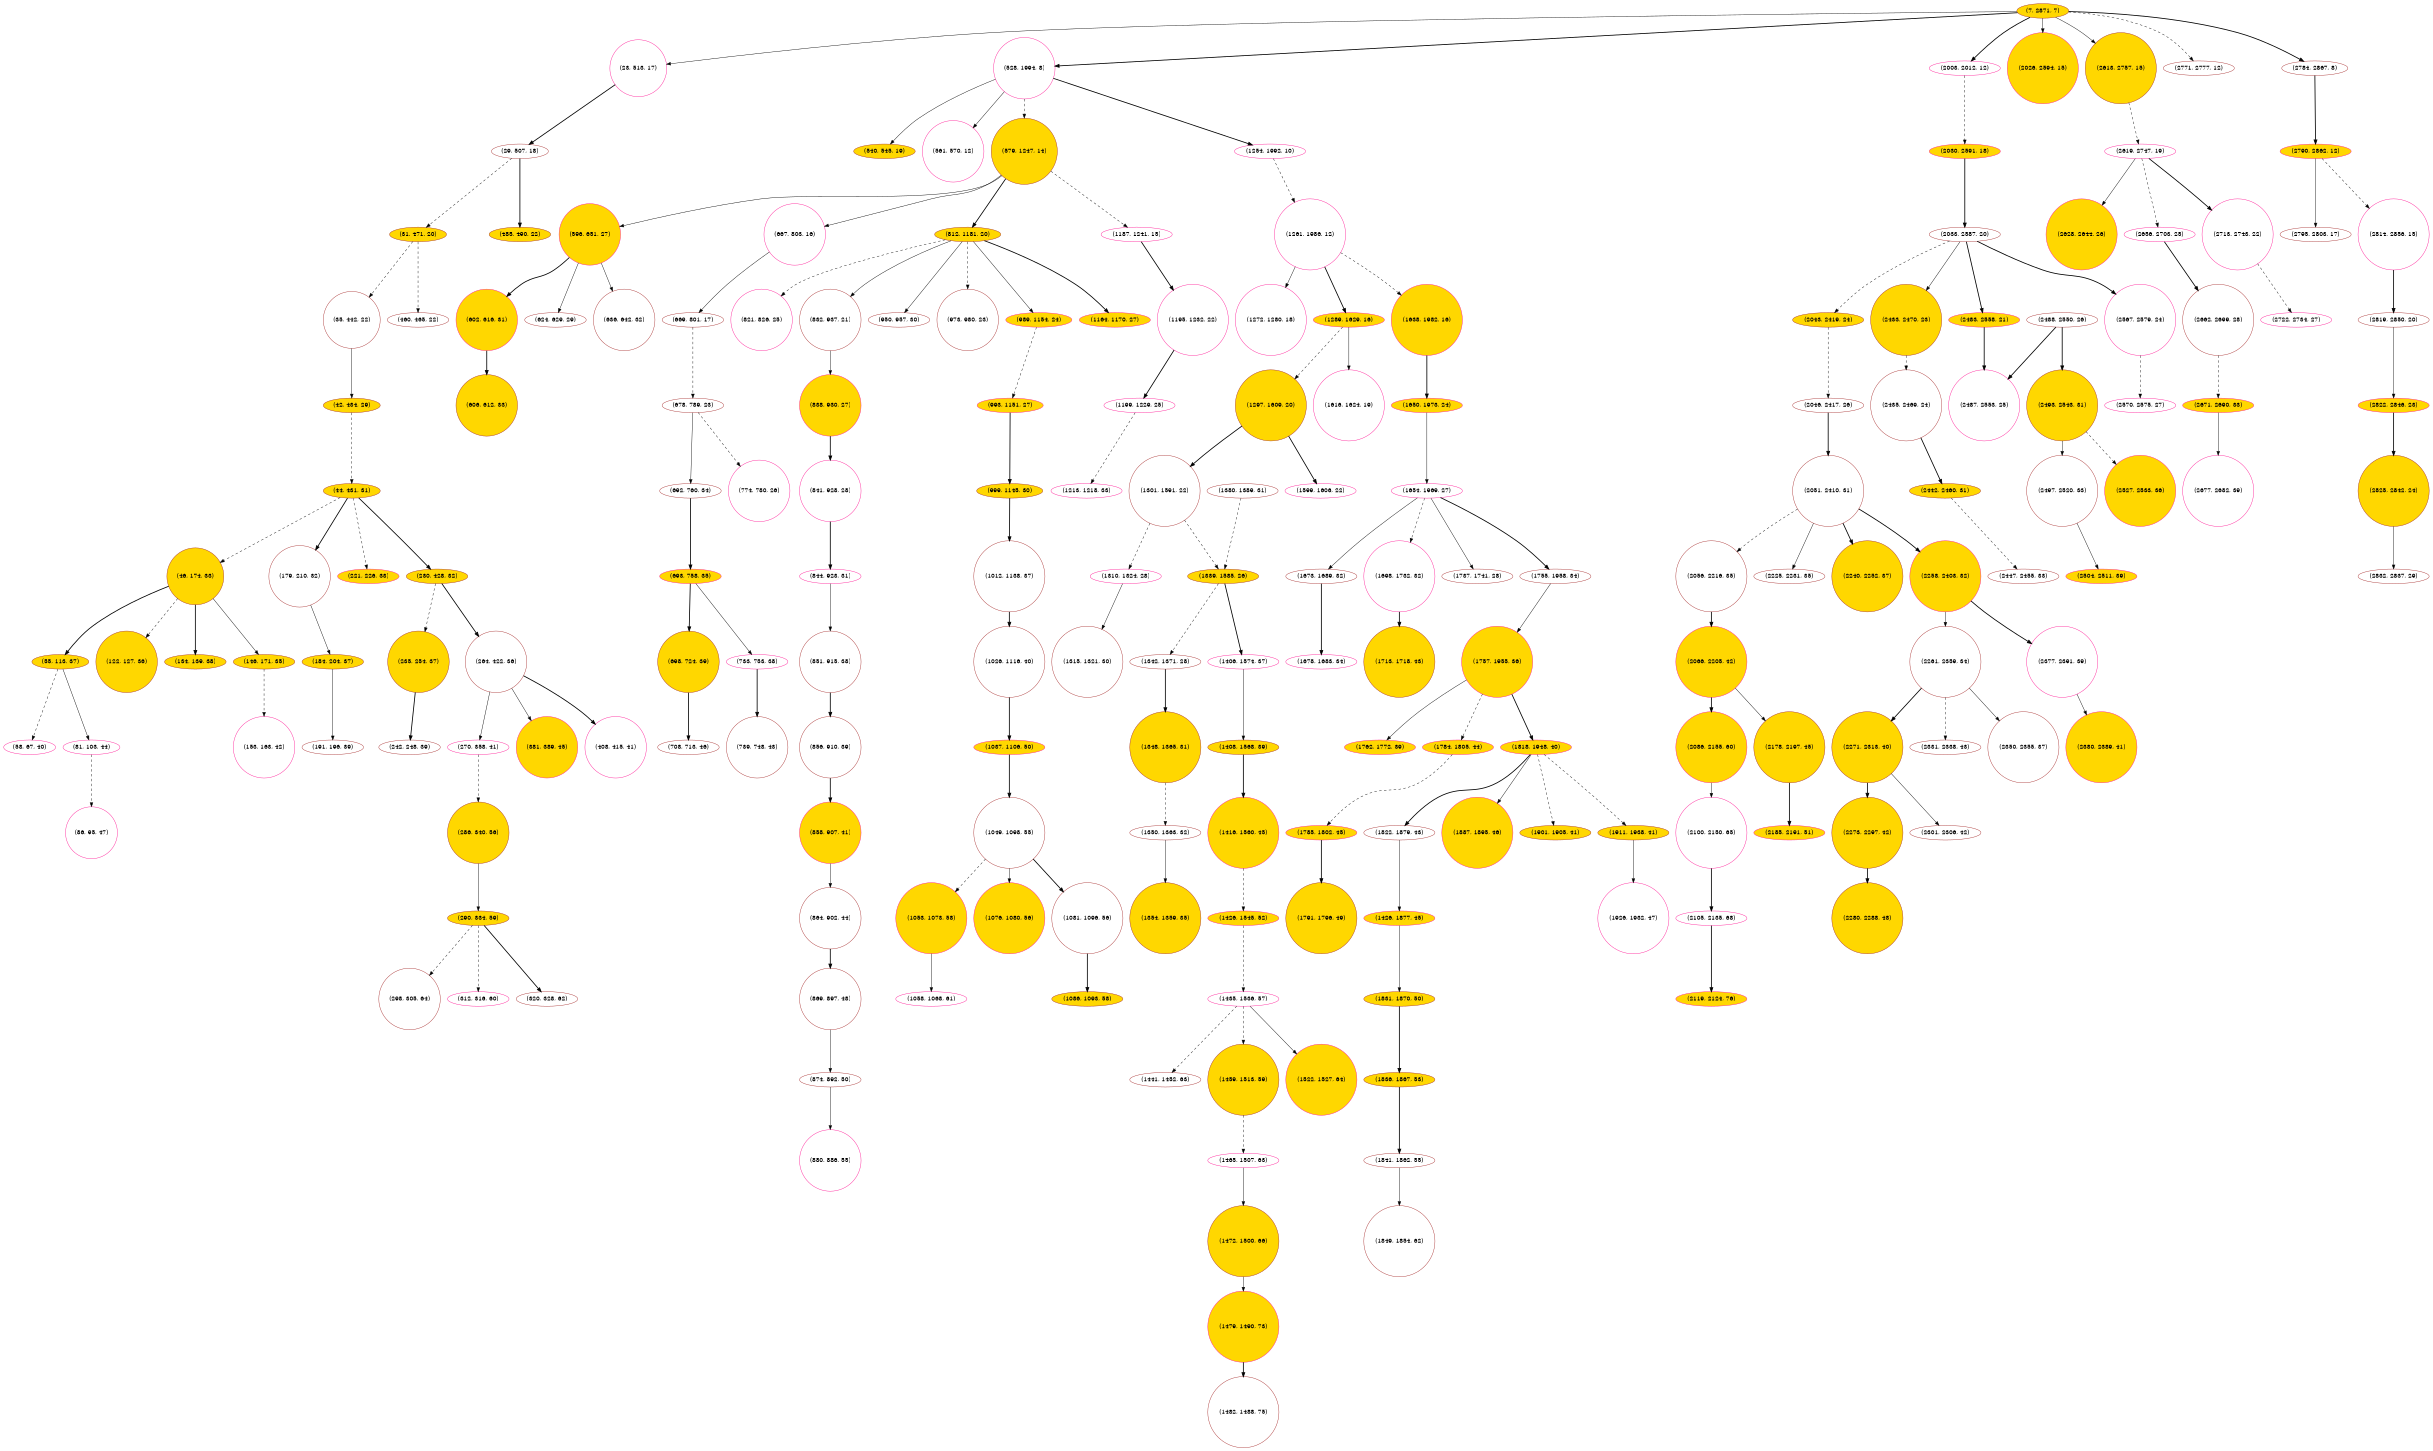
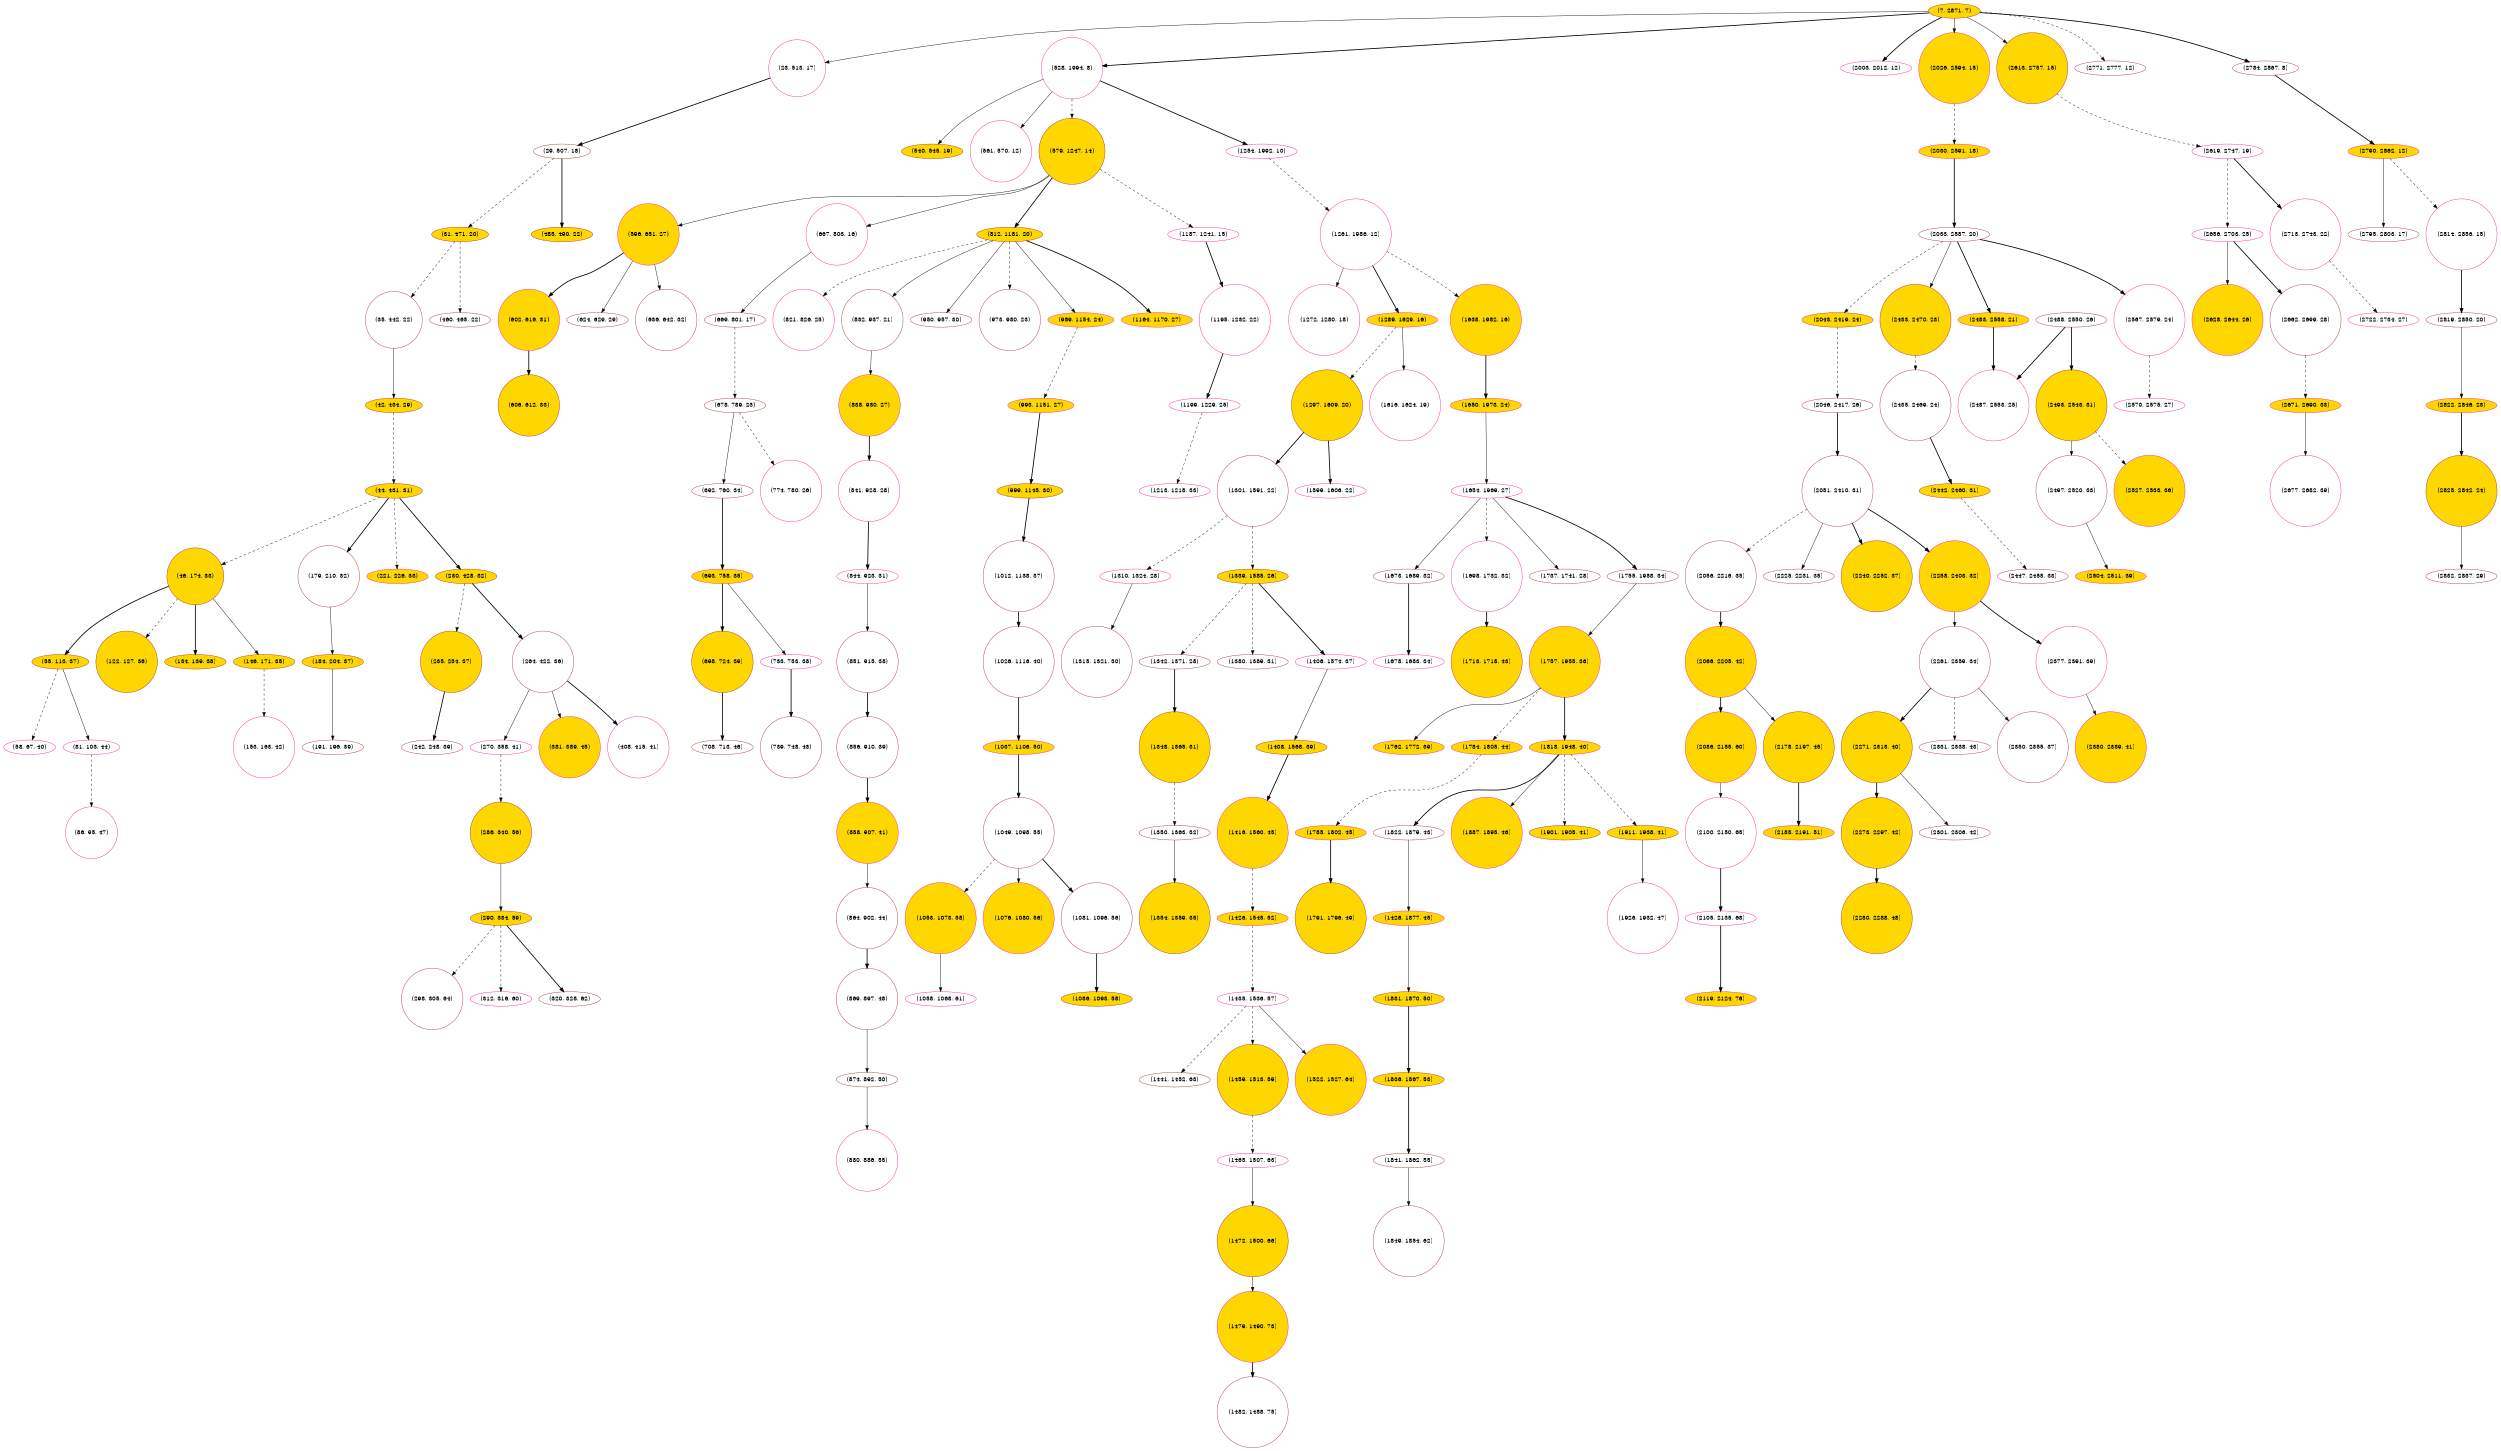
(1965, 108) -> (1954, 122)
(2120, 180) -> (2227, 261)
(1233, 532) -> (1253, 617)
